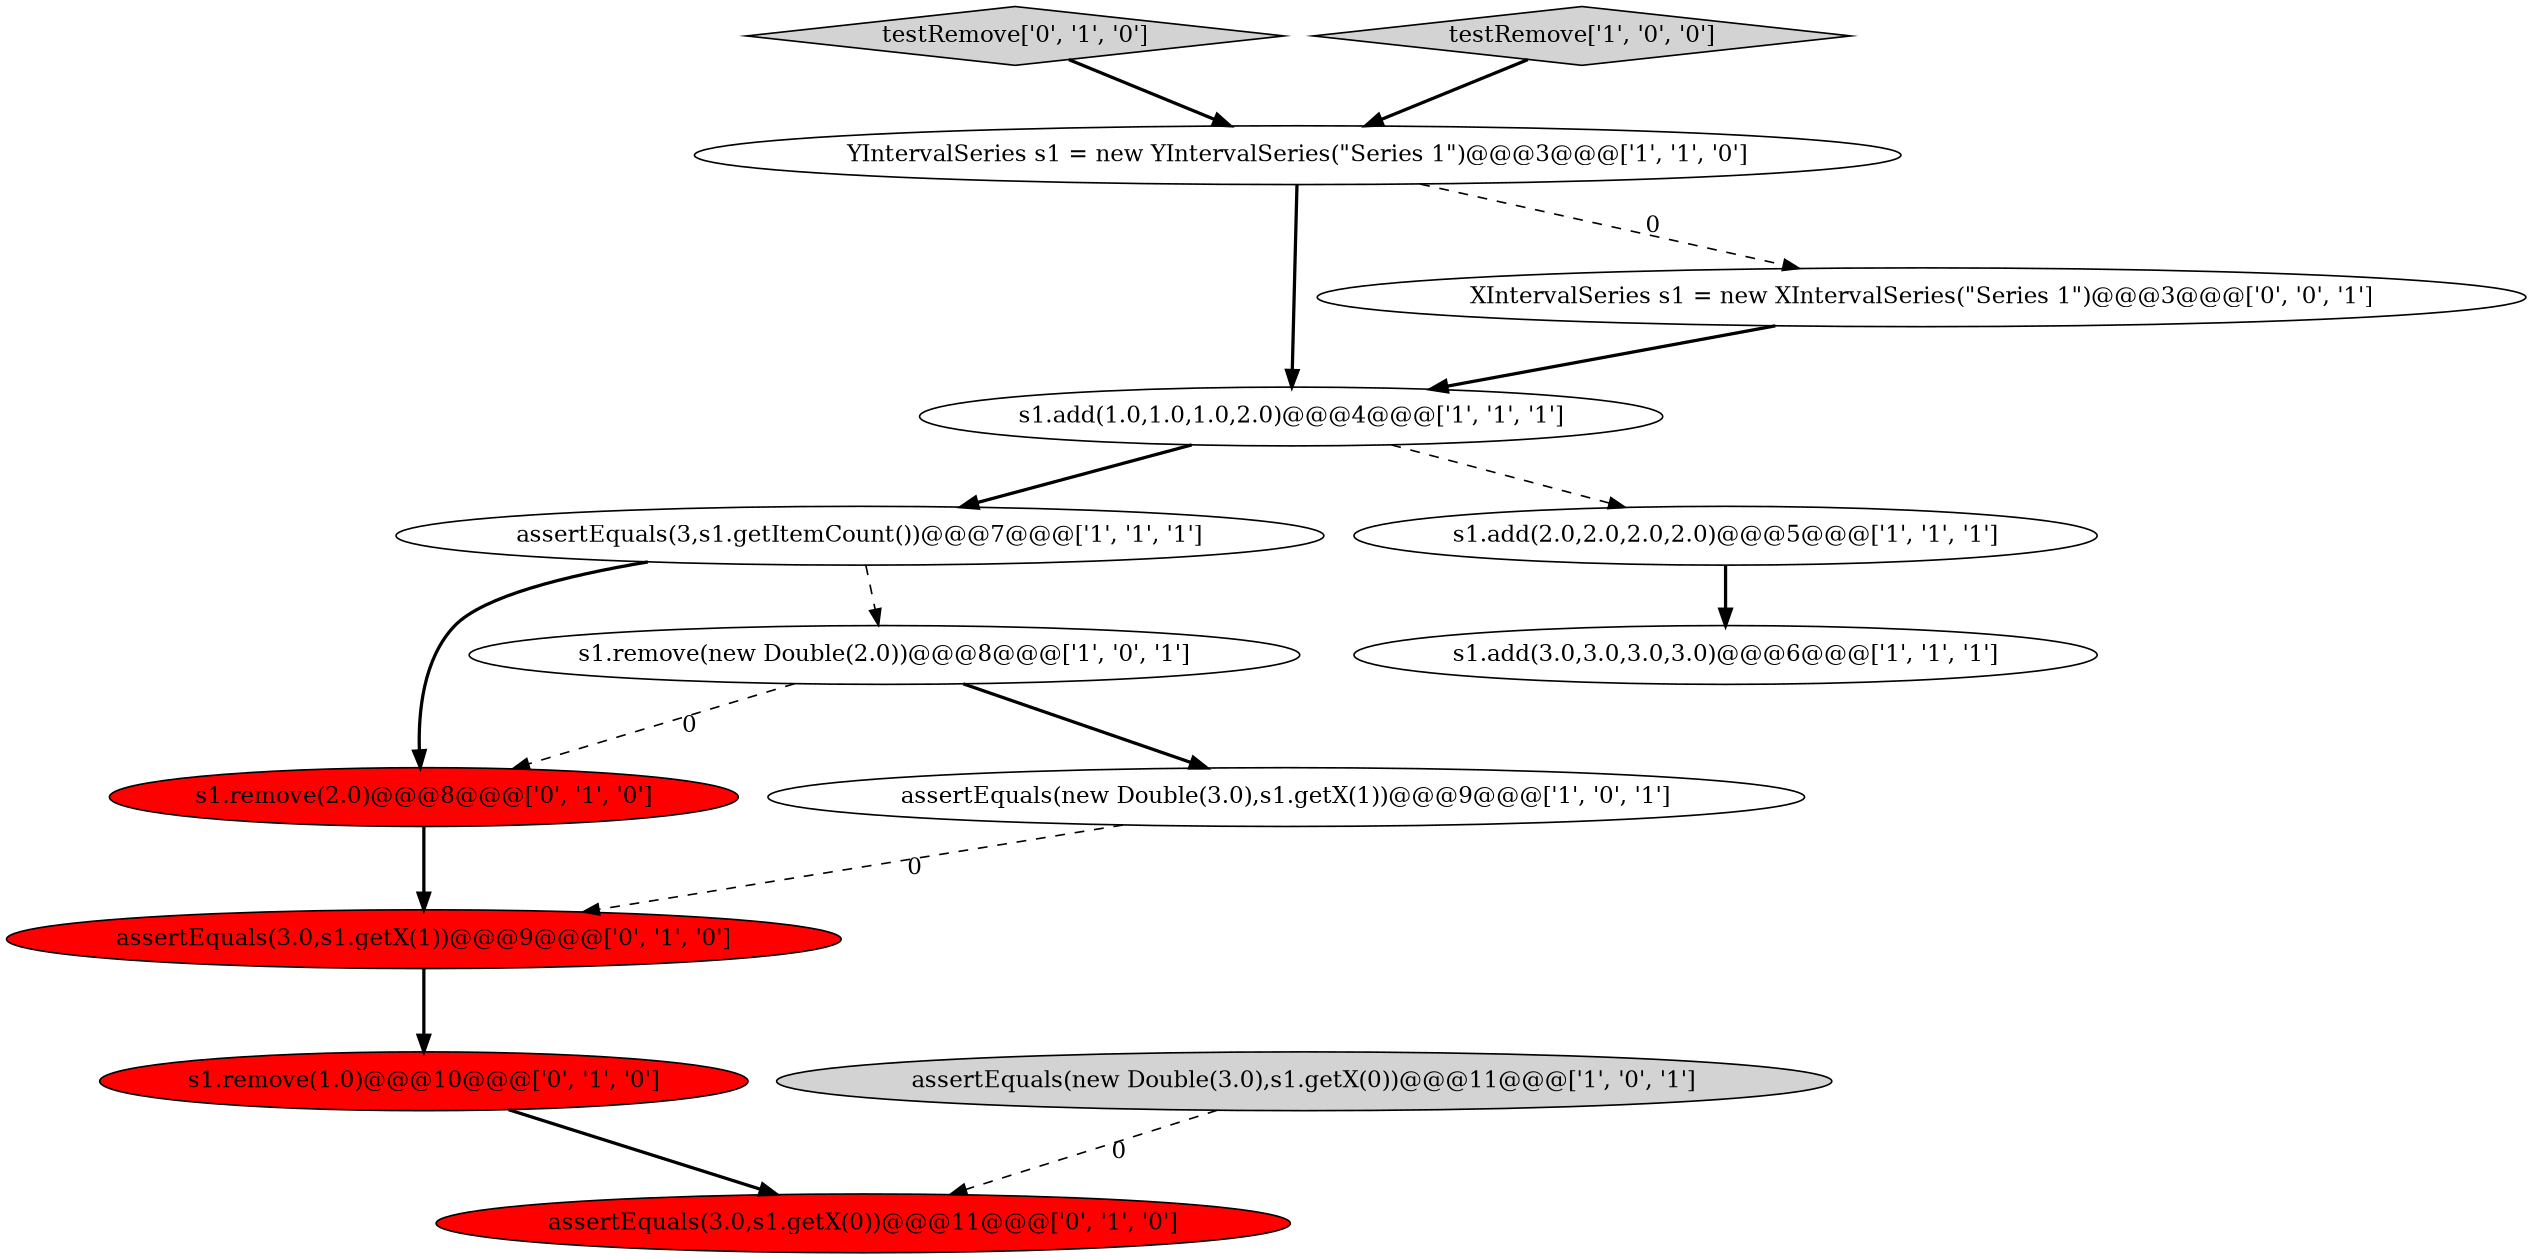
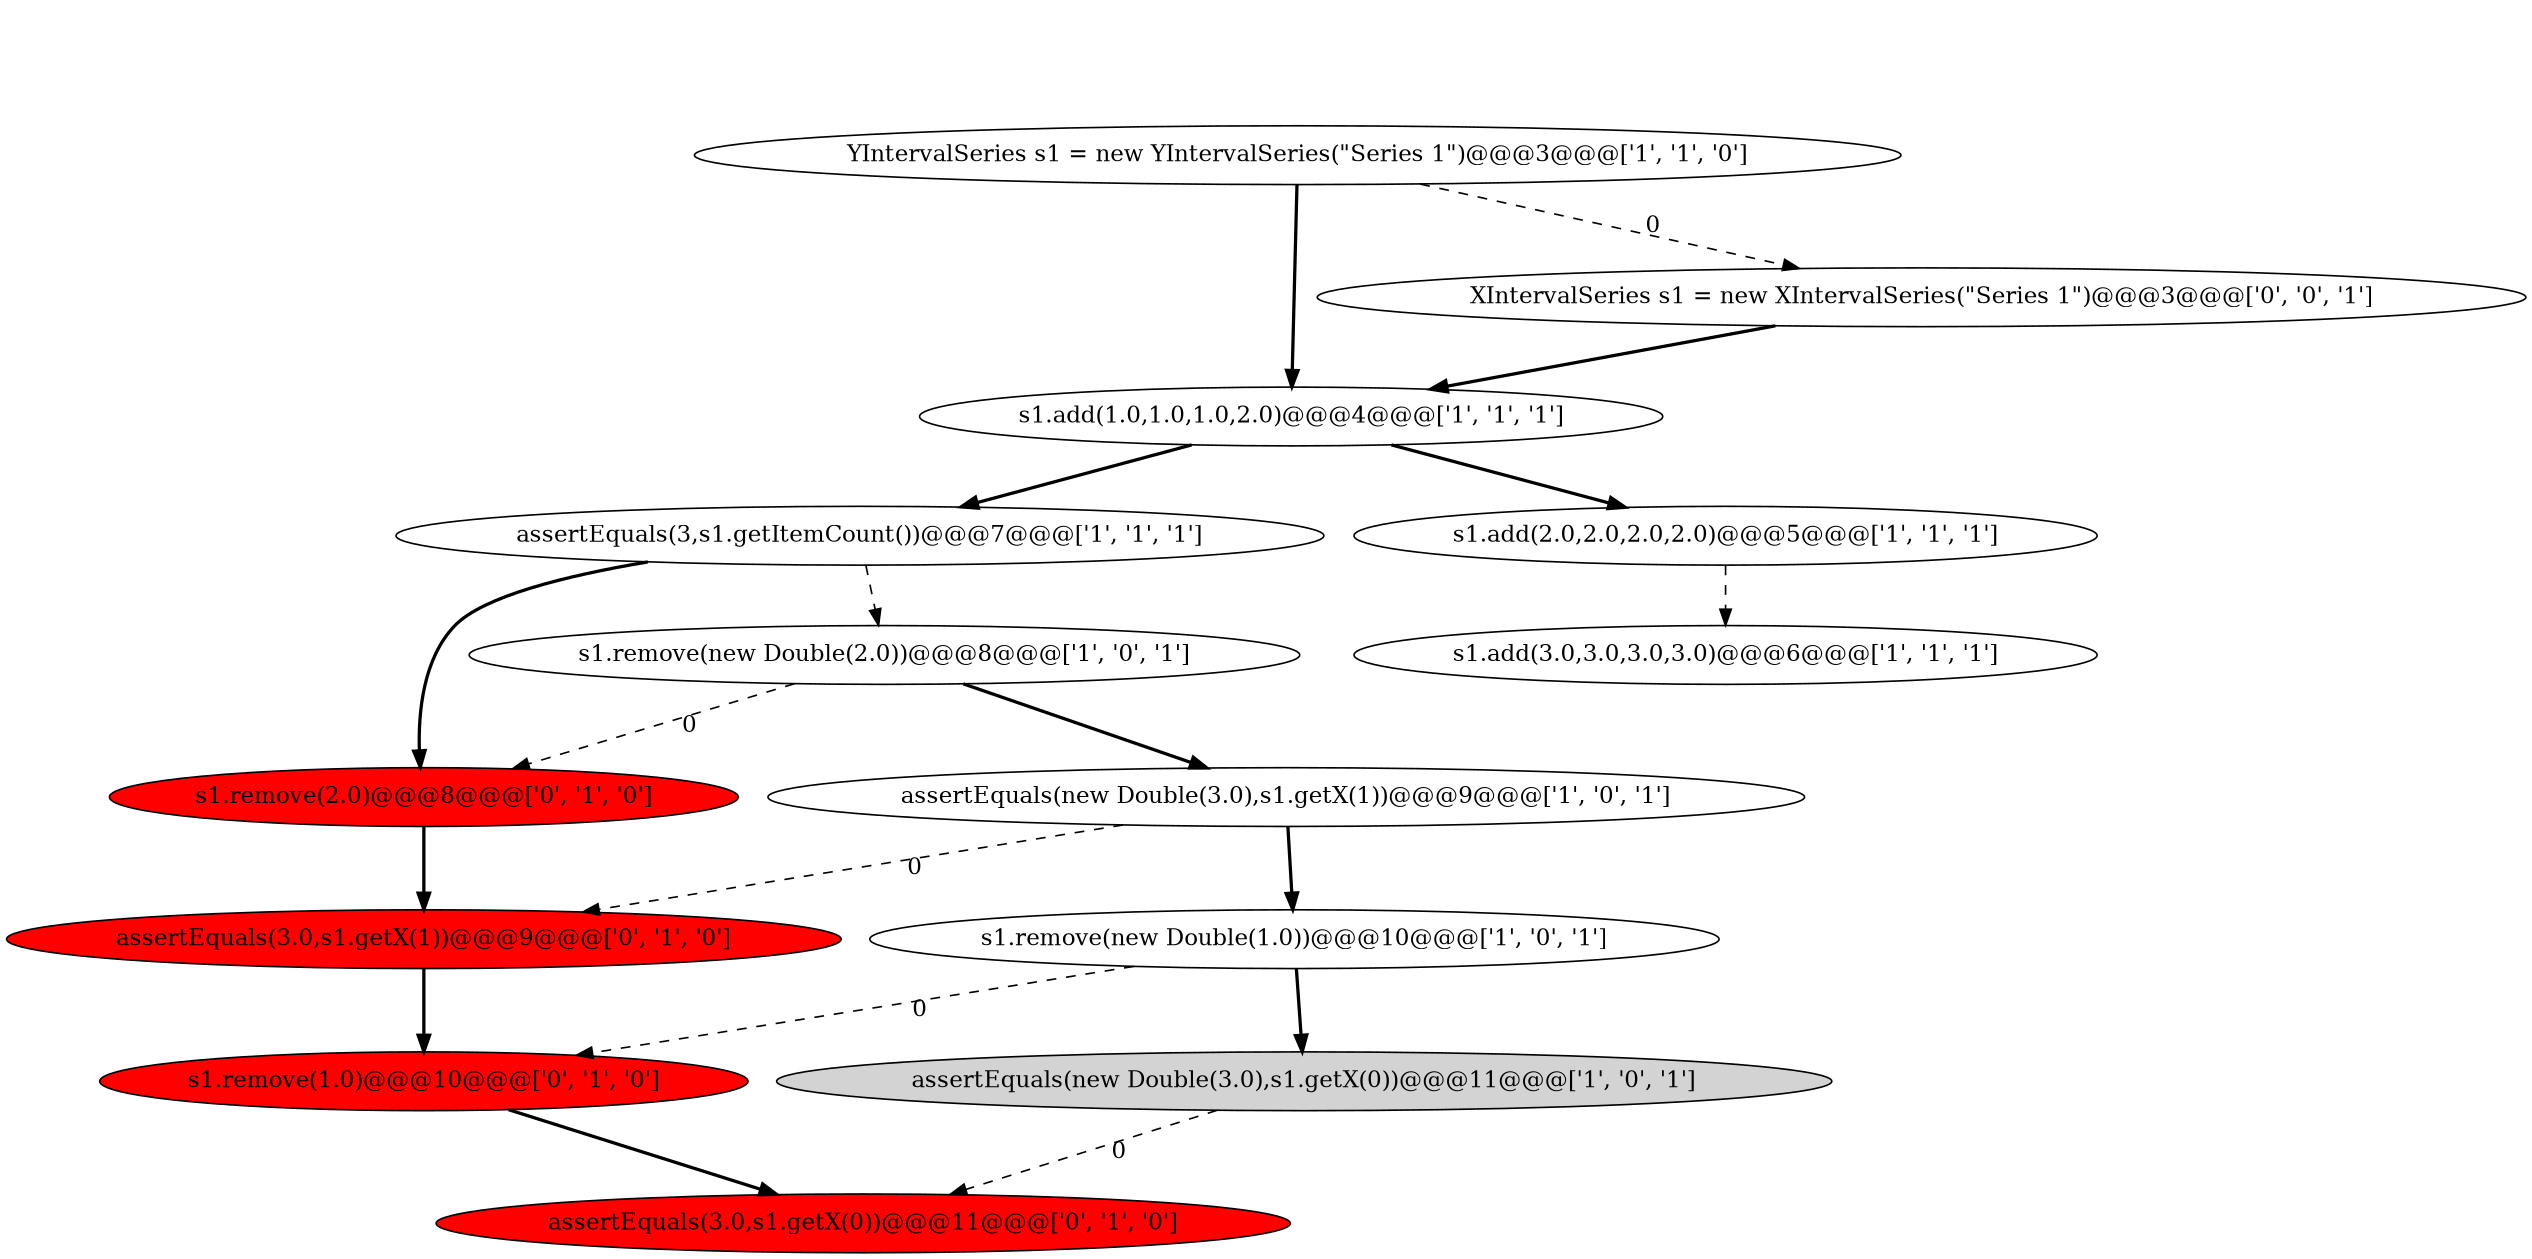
(1015, 36) -> none
(1582, 36) -> none
(1500, 474) -> (1500, 474)
(1726, 587) -> (1726, 587)
none -> (1294, 939)
